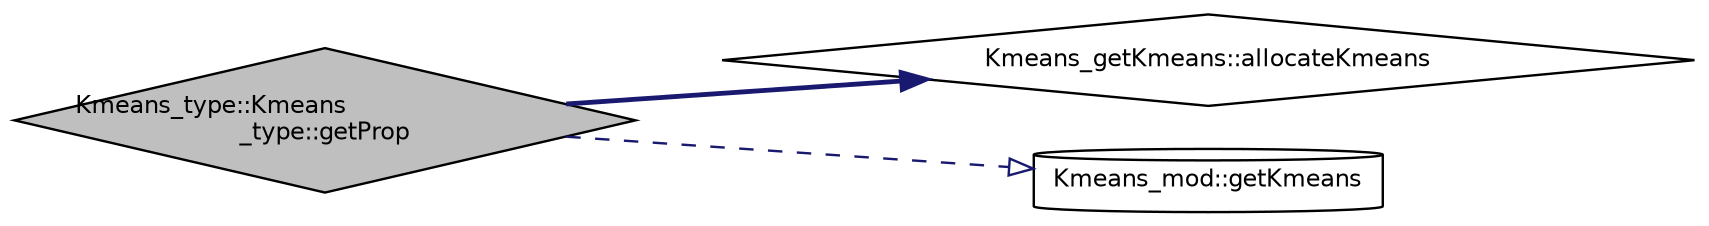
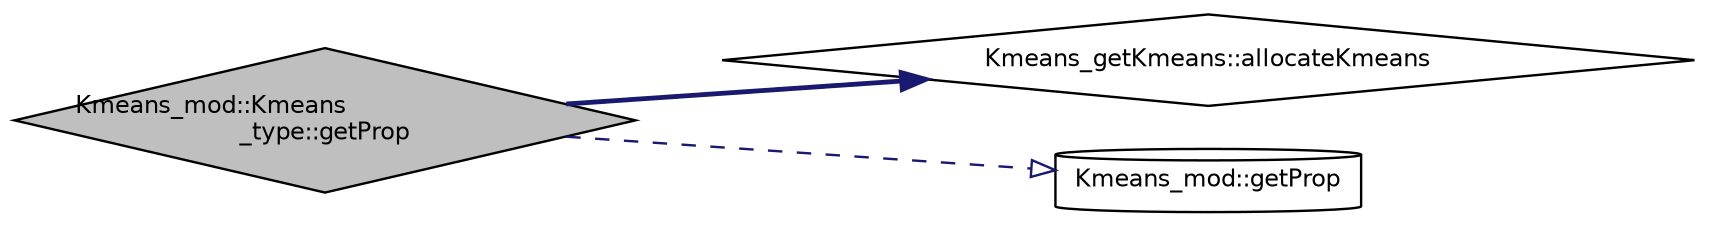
(325, 120) -> (325, 120)
(1208, 181) -> (1208, 181)
